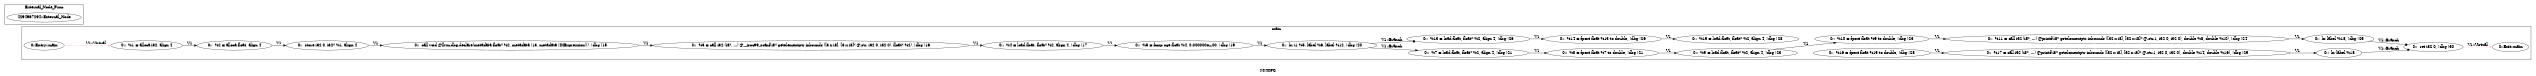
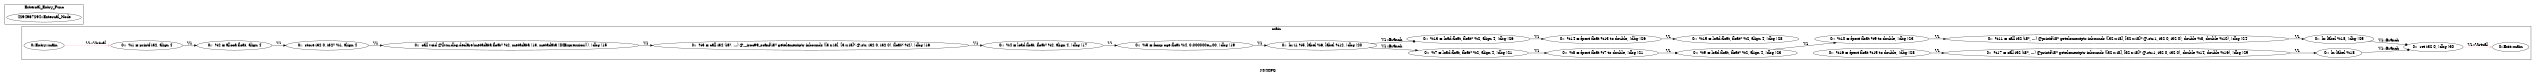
(44, 8) -> (44, 8)
(147, 45) -> (147, 45)
(1666, 53) -> (1666, 53)
